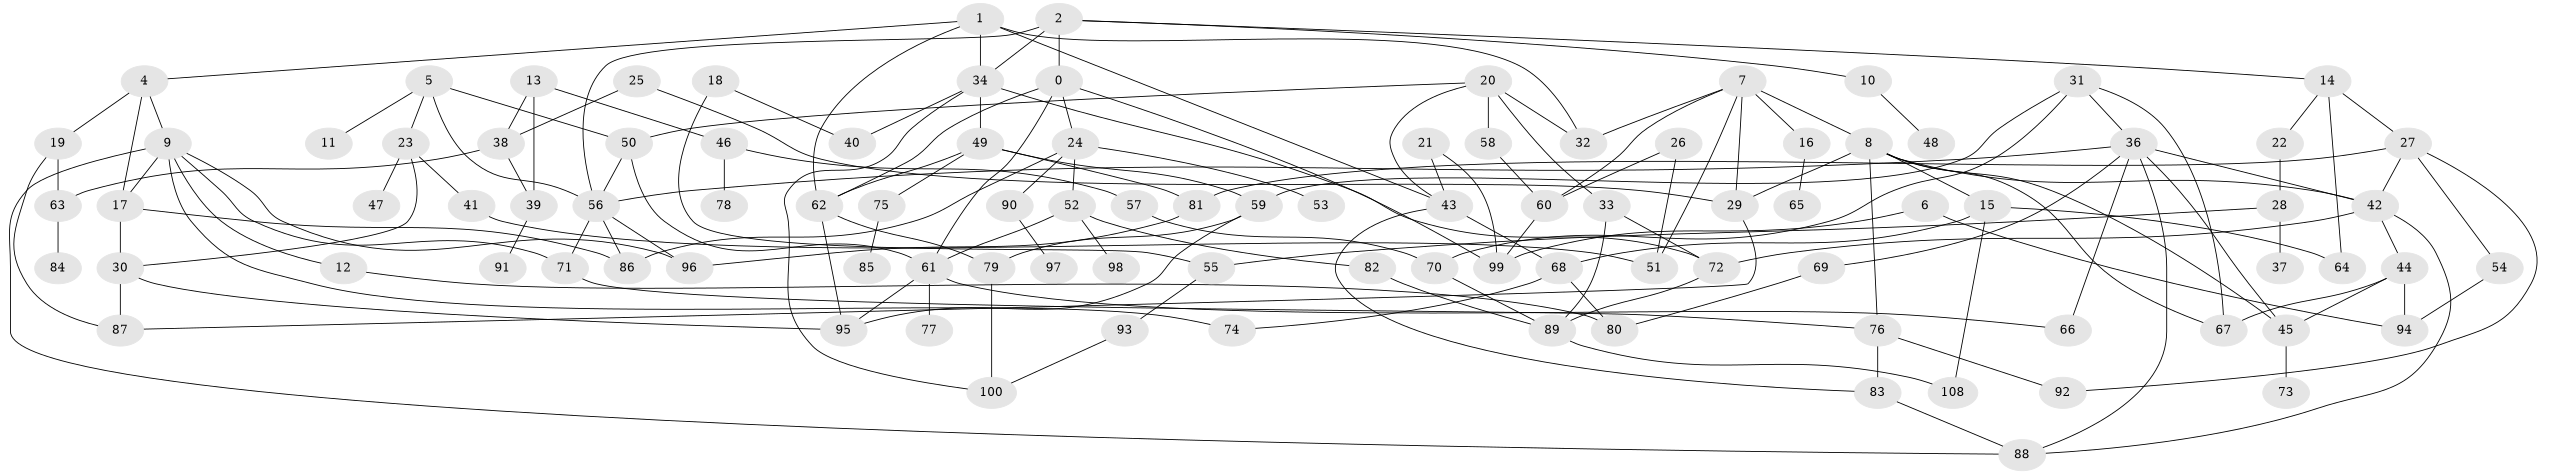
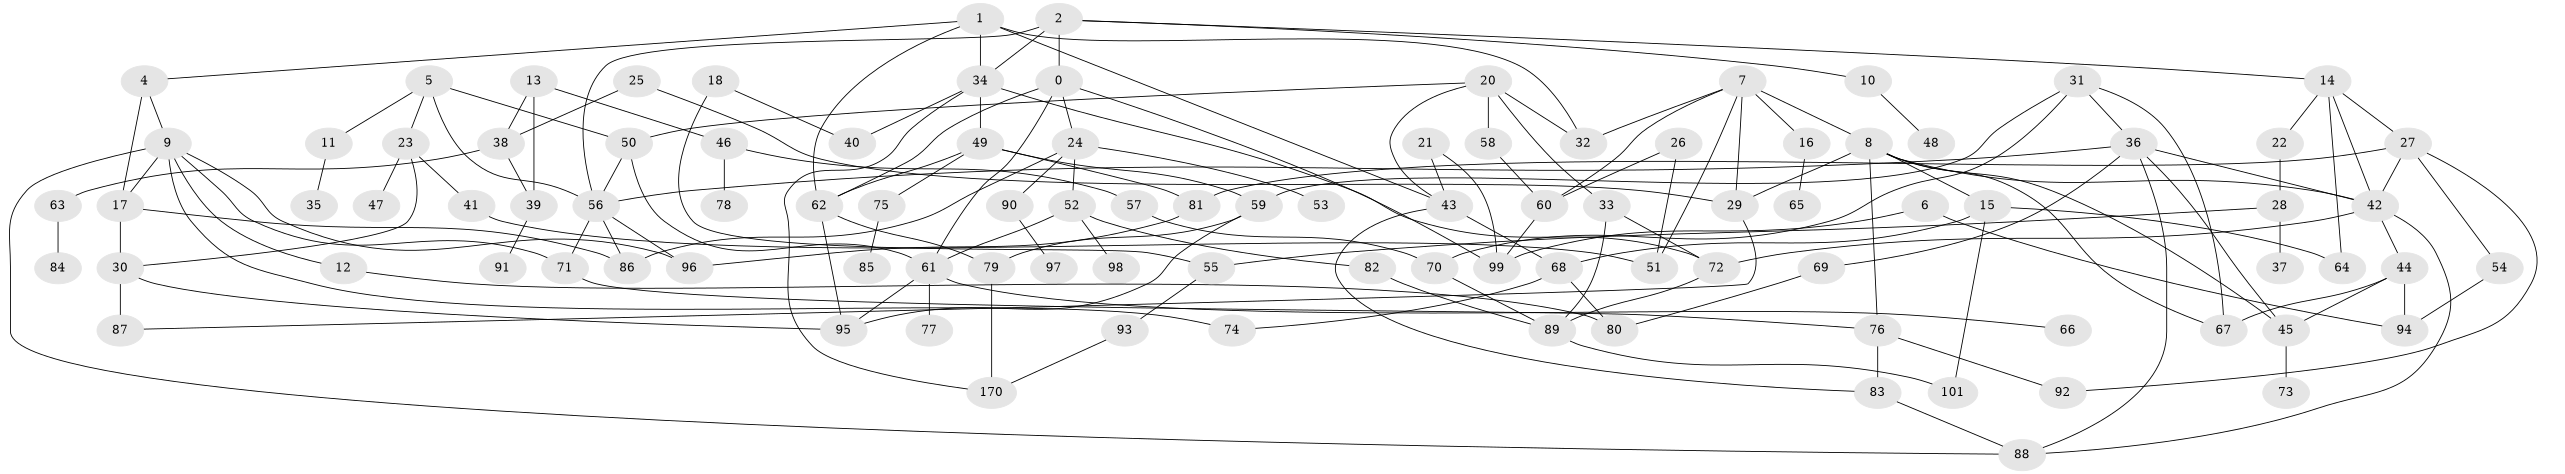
none -> (2351, 143)
(58, 144) -> none
none -> (314, 206)
(2104, 229) -> none
(992, 393) -> (992, 393)
(1953, 393) -> (1953, 393)
